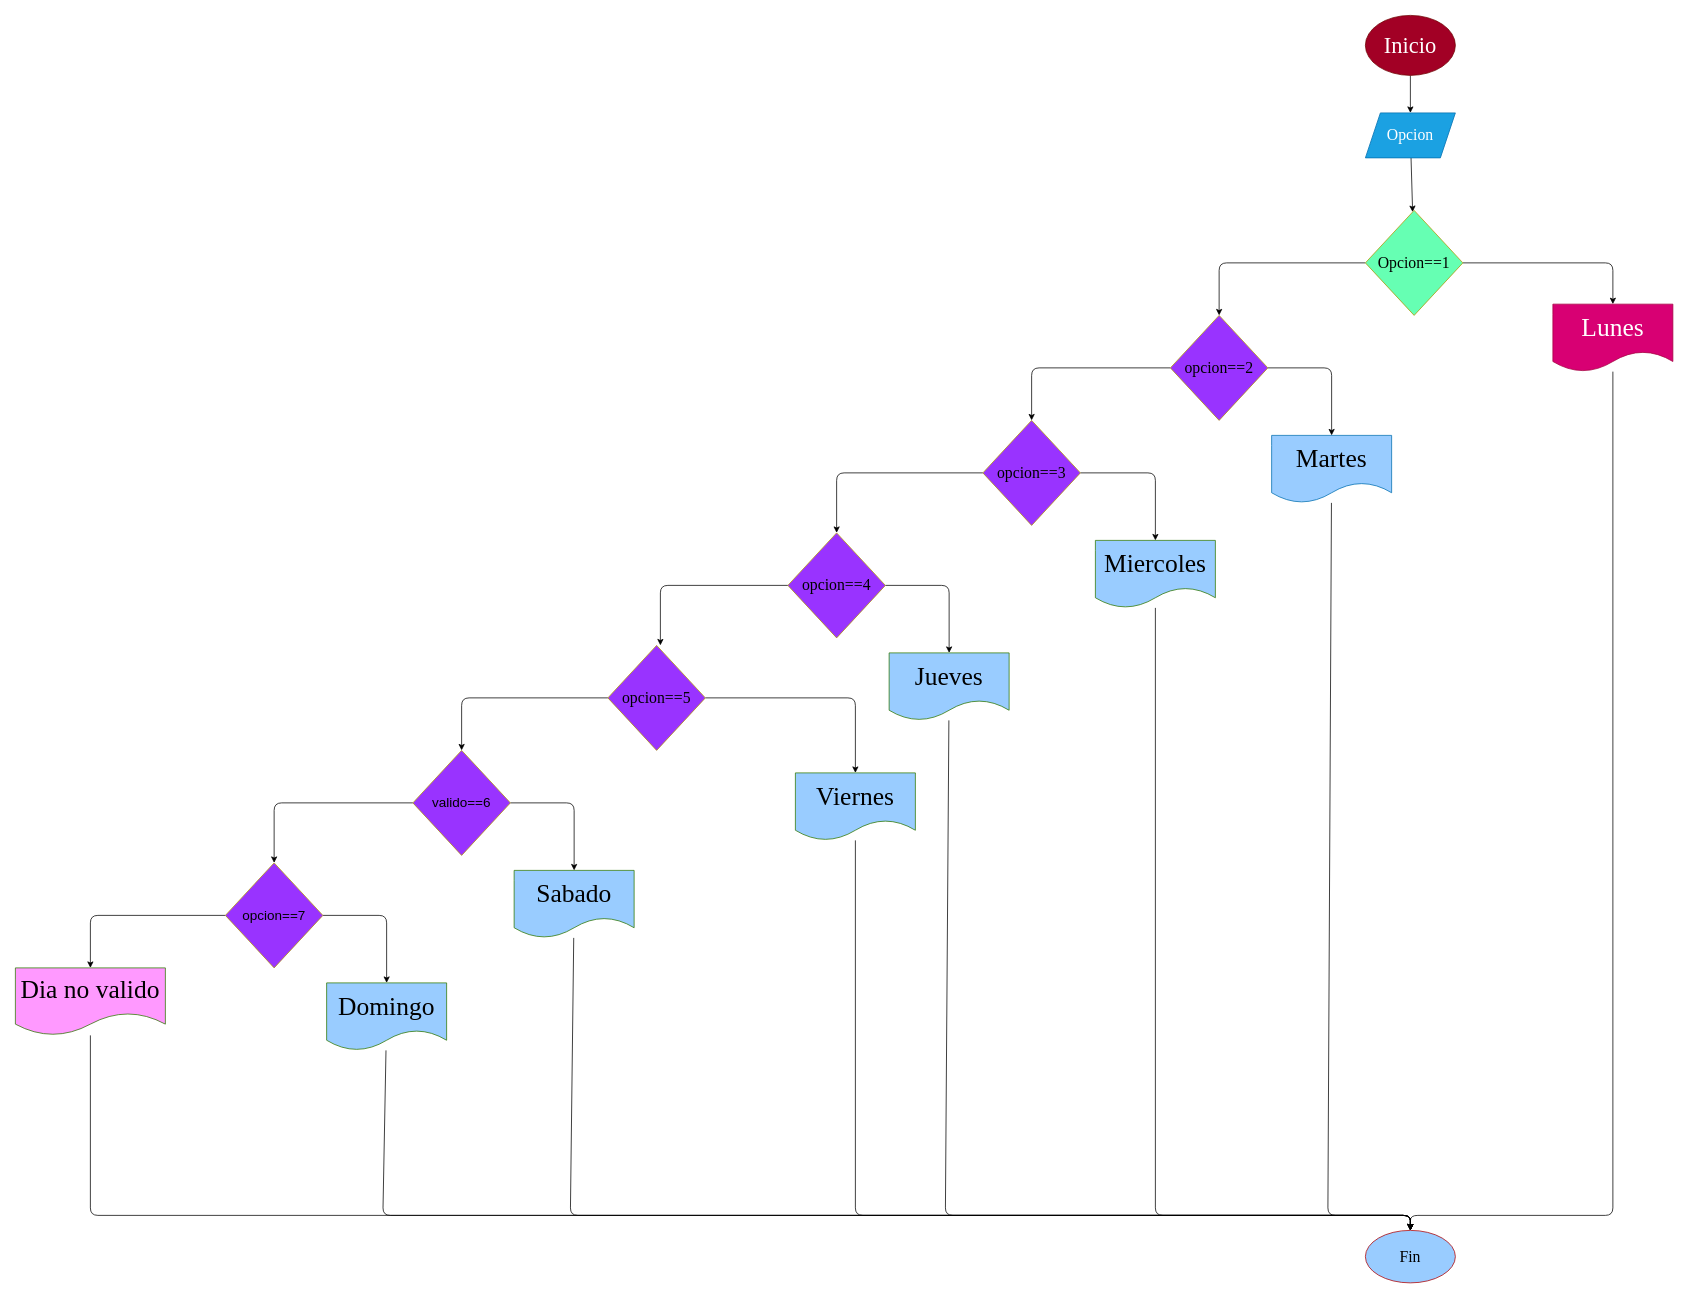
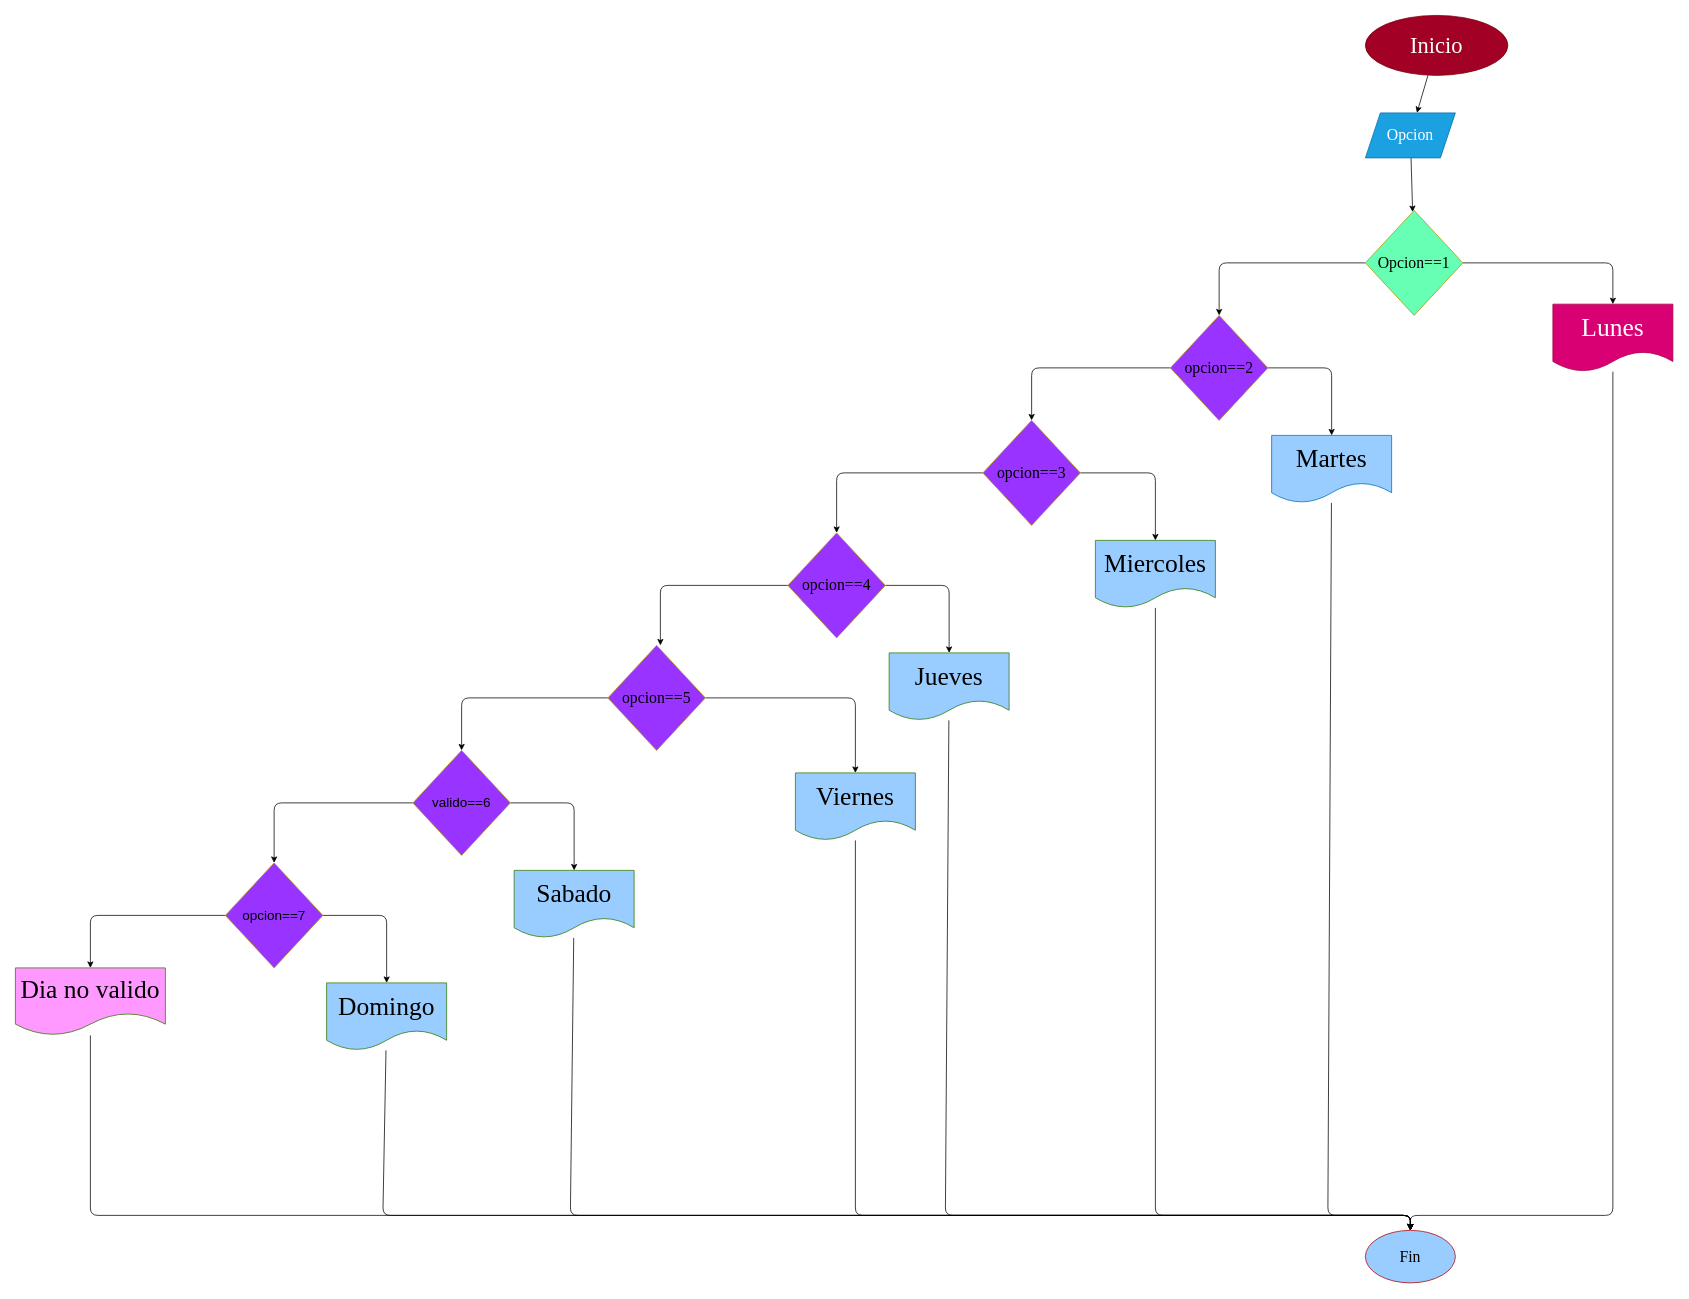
(1410, 45) -> (1437, 45)
